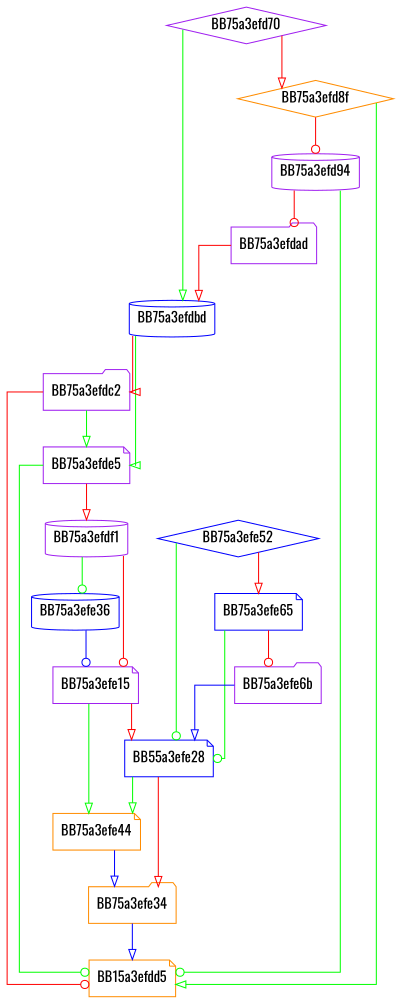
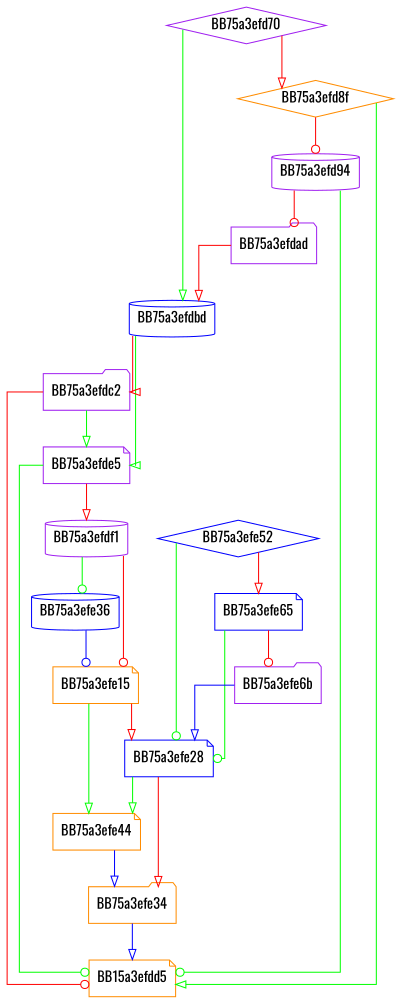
(96, 685) -> (96, 685)
(169, 758) -> (169, 758)
